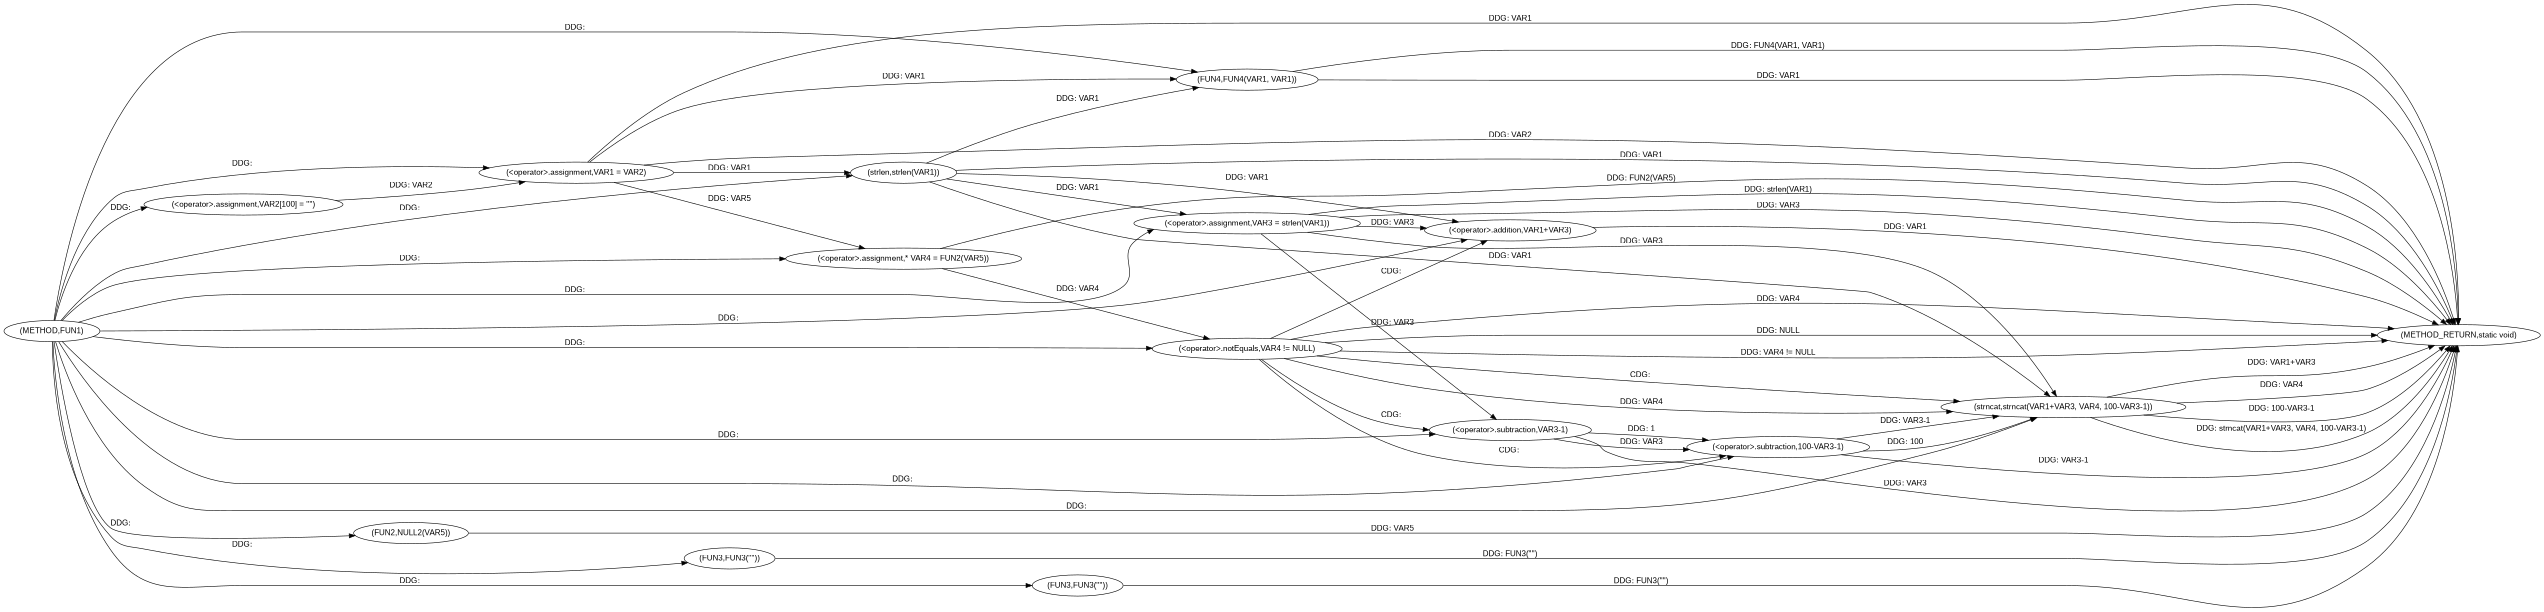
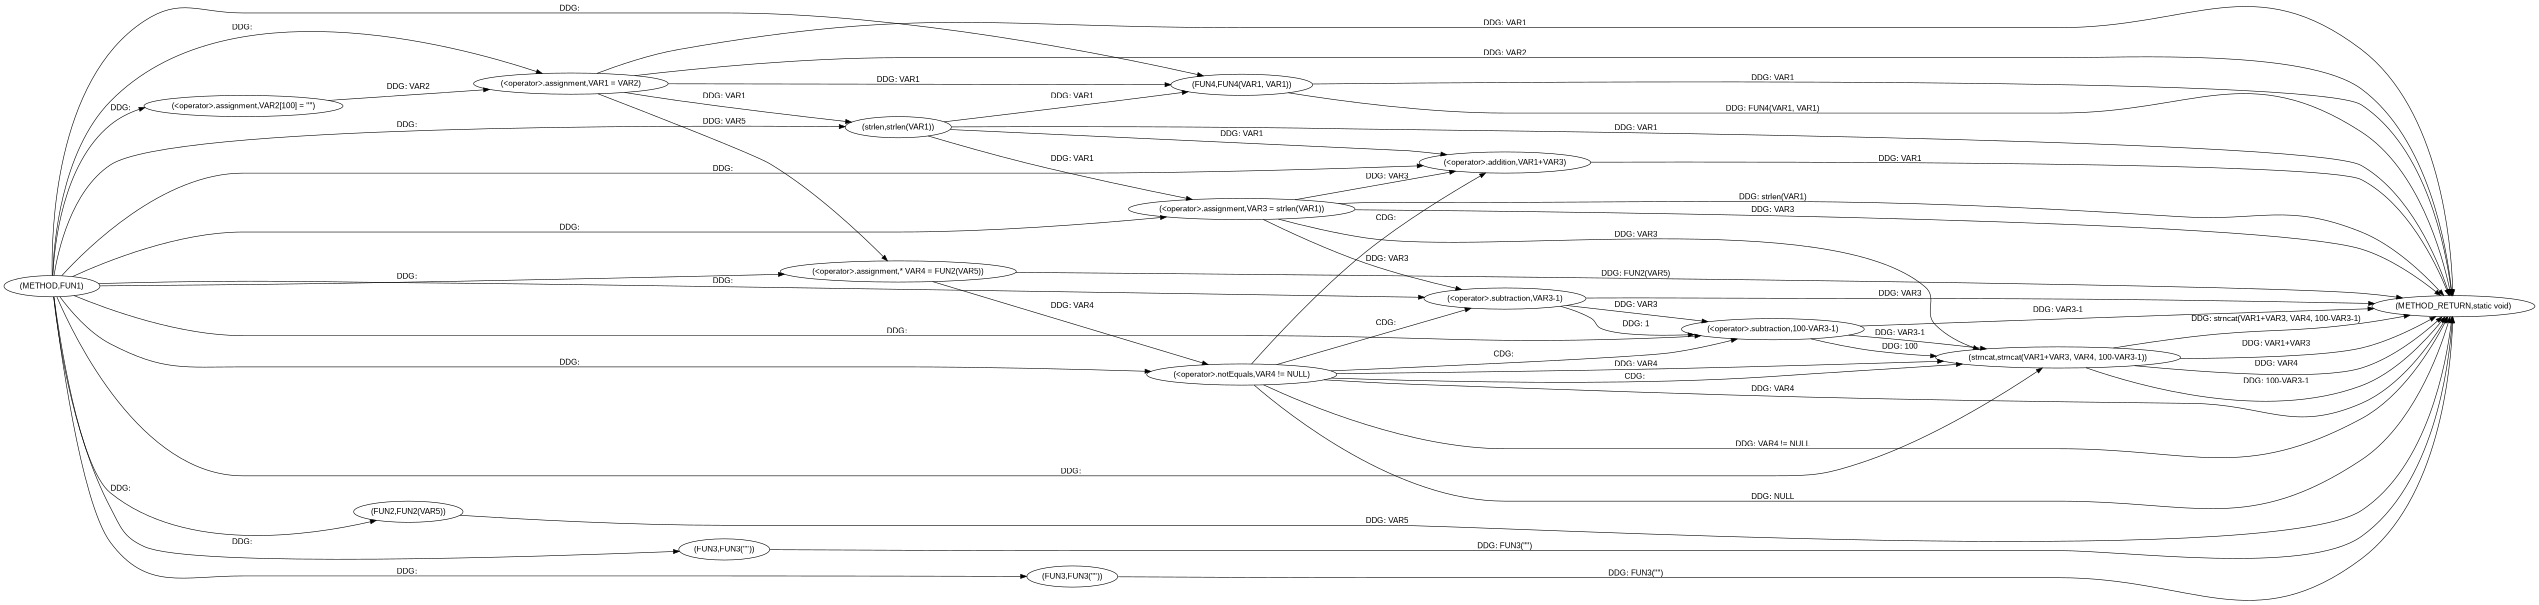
(1497, 265) -> none
(411, 533) -> (408, 512)
